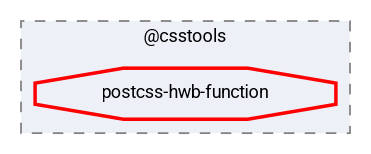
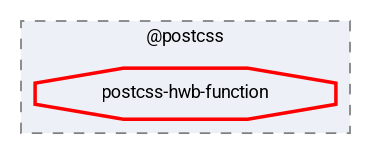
(186, 38) -> (186, 38)
